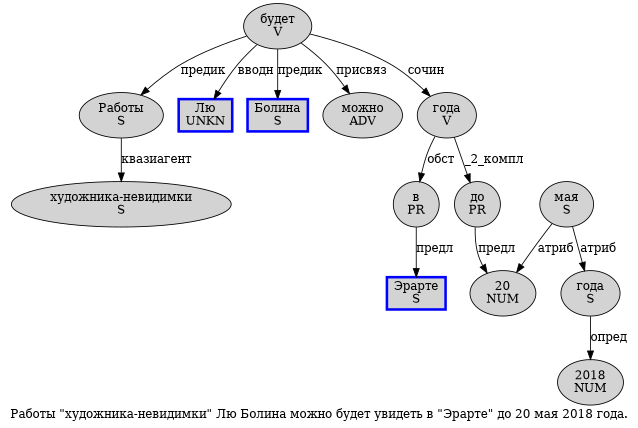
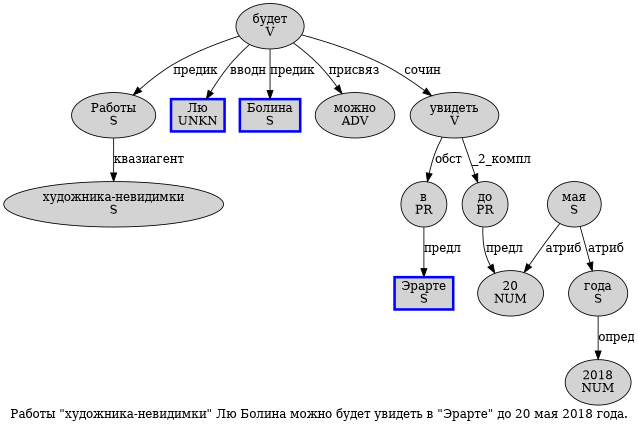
(447, 115) -> (454, 115)
